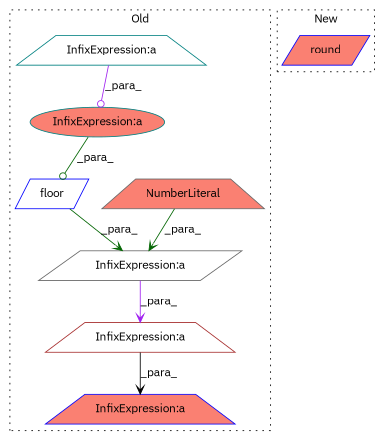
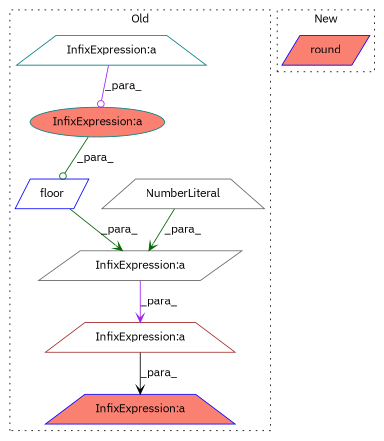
(183, 194) -> (183, 194)
